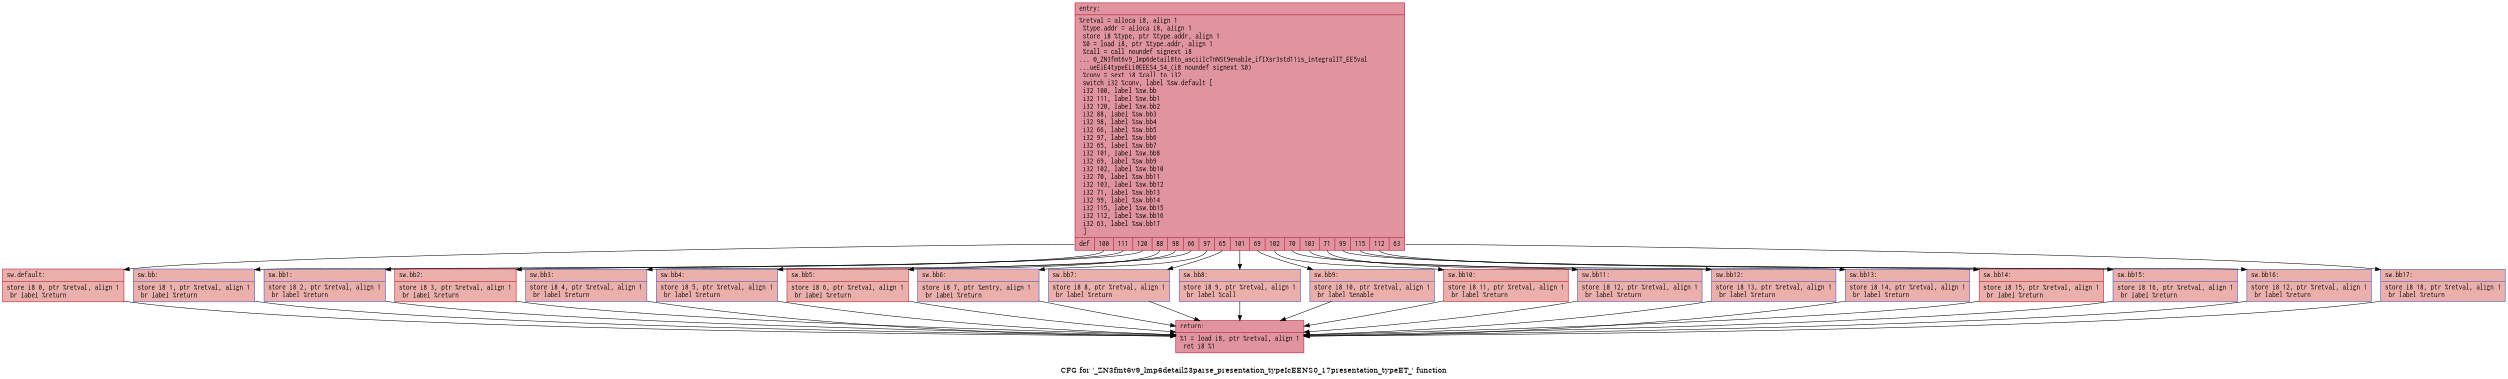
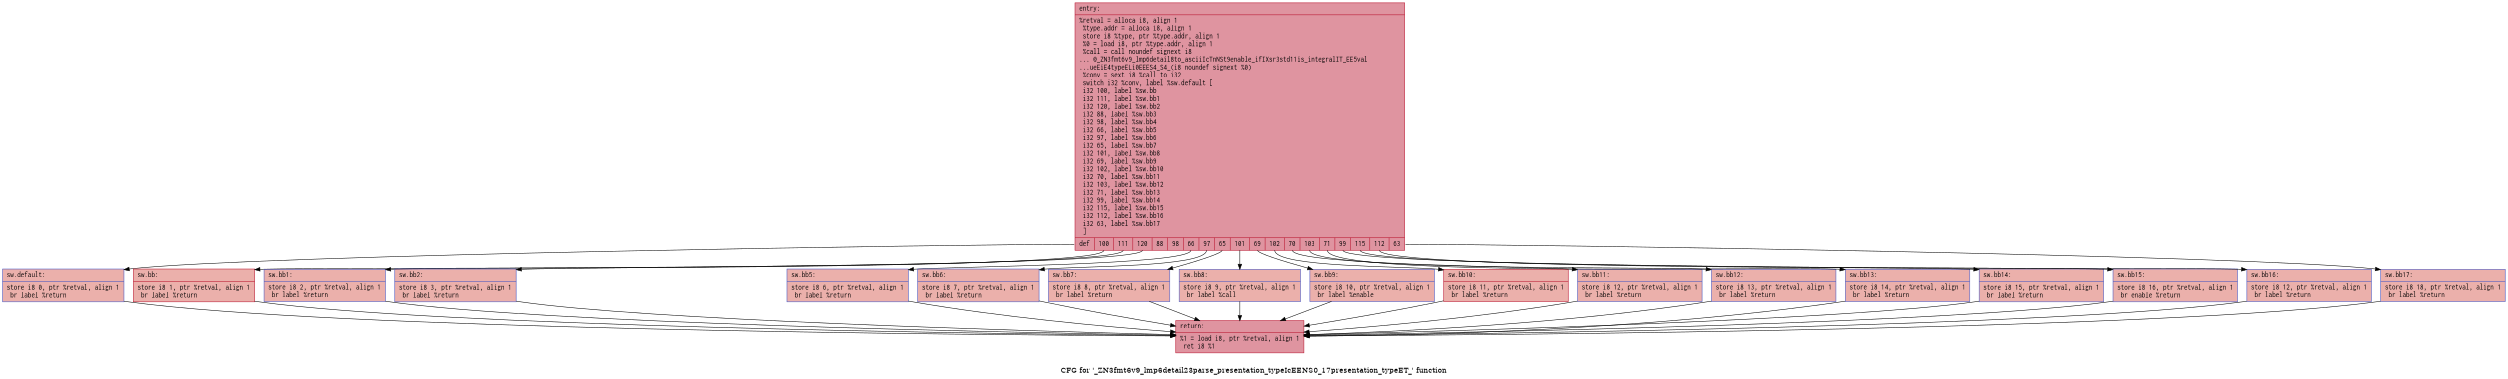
(63, 285) -> (63, 285)
(194, 285) -> (194, 285)
(455, 285) -> (455, 285)
(586, 285) -> none
(717, 285) -> none
(848, 285) -> (848, 285)
(2041, 285) -> (2041, 285)
(977, 288) -> (978, 288)
(2147, 295) -> (2149, 295)
